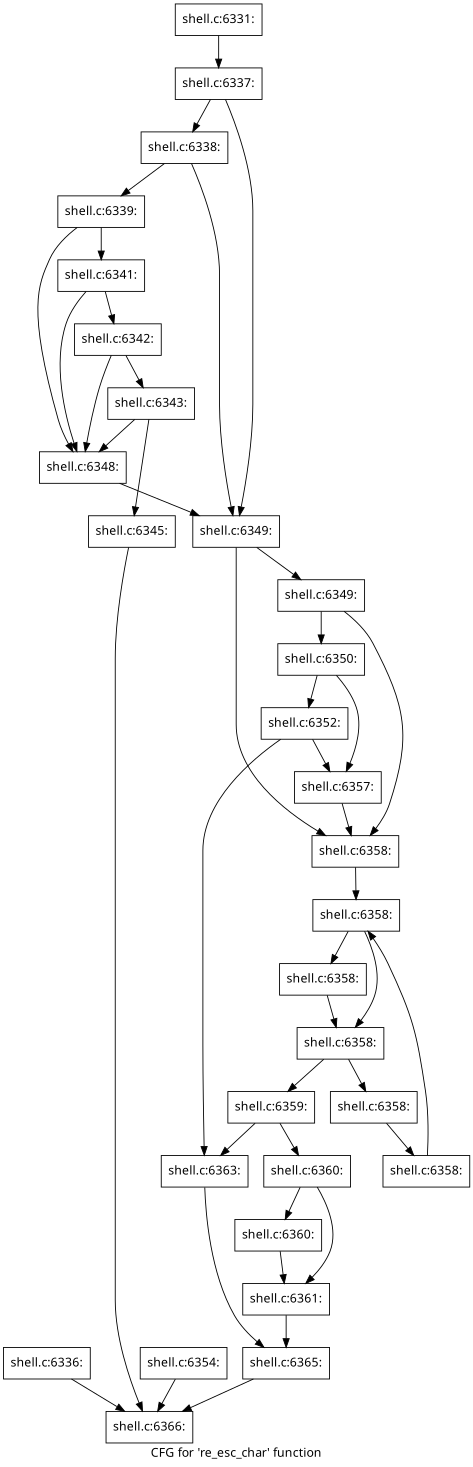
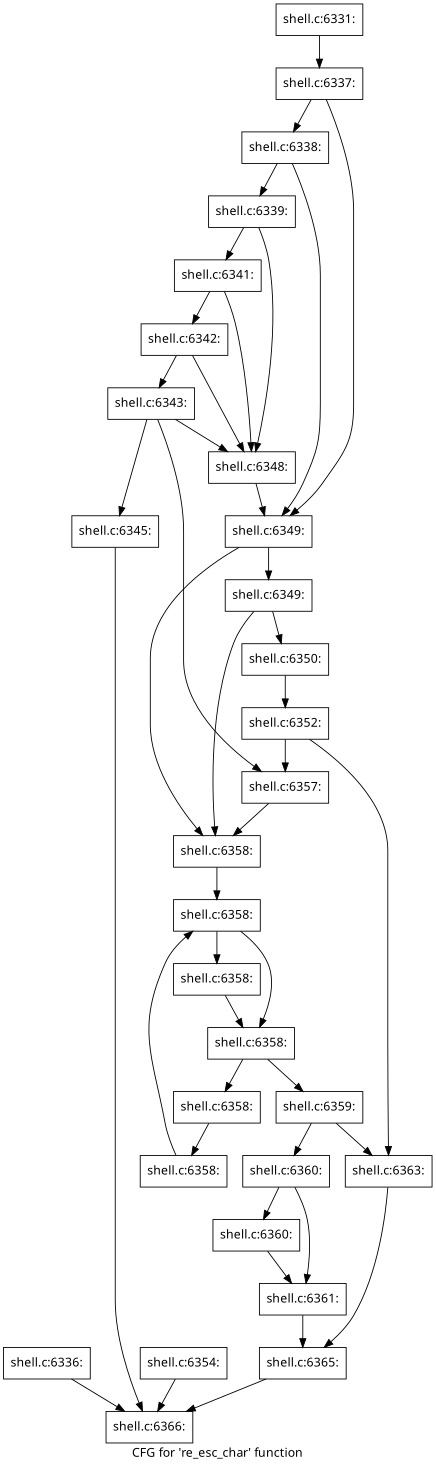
(358, 717) -> (184, 604)
